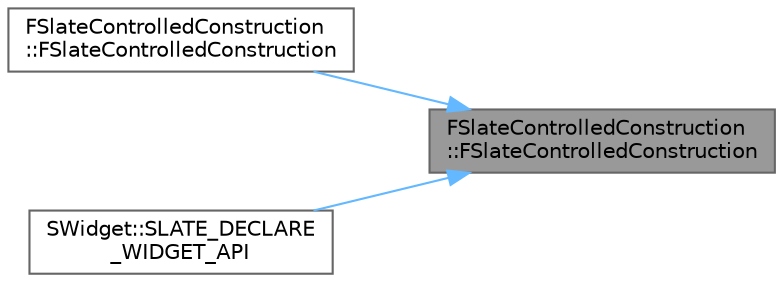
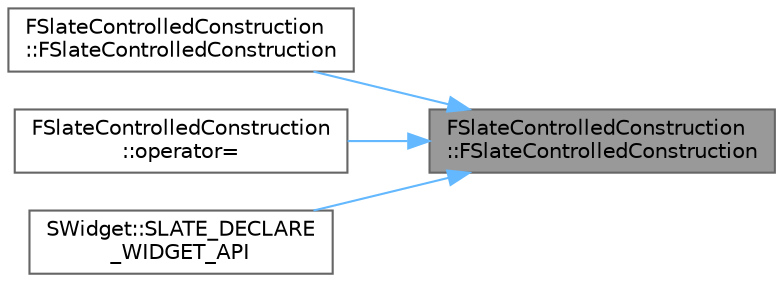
none -> (181, 141)
